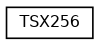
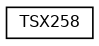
(50, 23) -> (50, 23)
